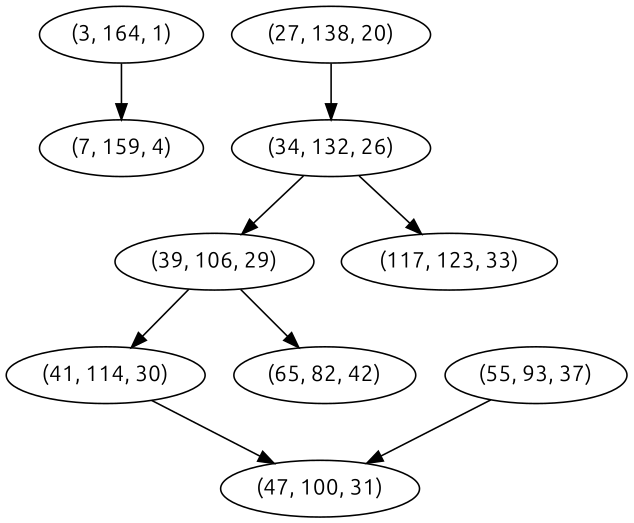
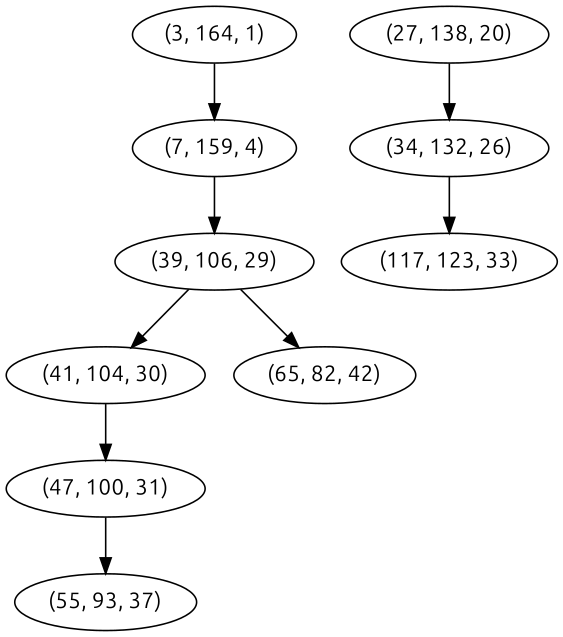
(278, 200) -> (214, 197)
(106, 375) -> (106, 375)
(436, 428) -> (106, 538)
